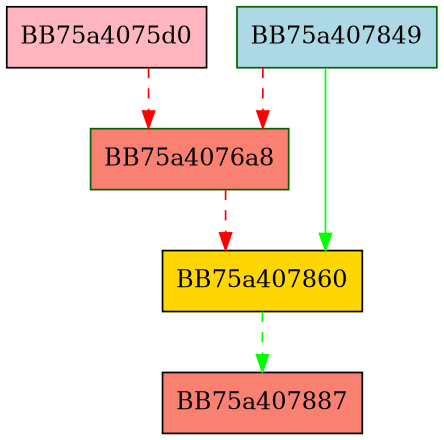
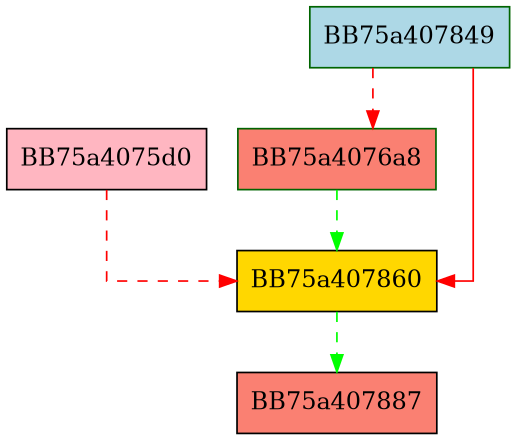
(149, 90) -> (118, 281)
(325, 151) -> (473, 184)
(226, 211) -> (337, 211)
